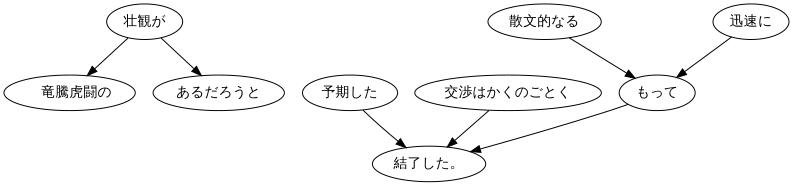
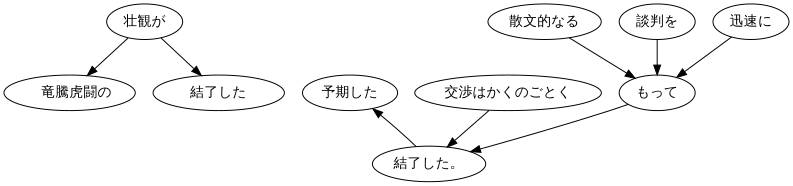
none -> (657, 22)
(219, 93) -> (219, 93)
(380, 126) -> (399, 131)
